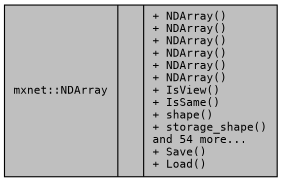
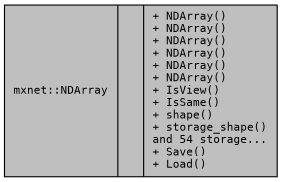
(200, 140) -> (210, 140)
